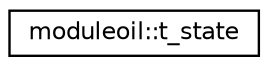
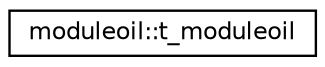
(134, 33) -> (163, 33)
